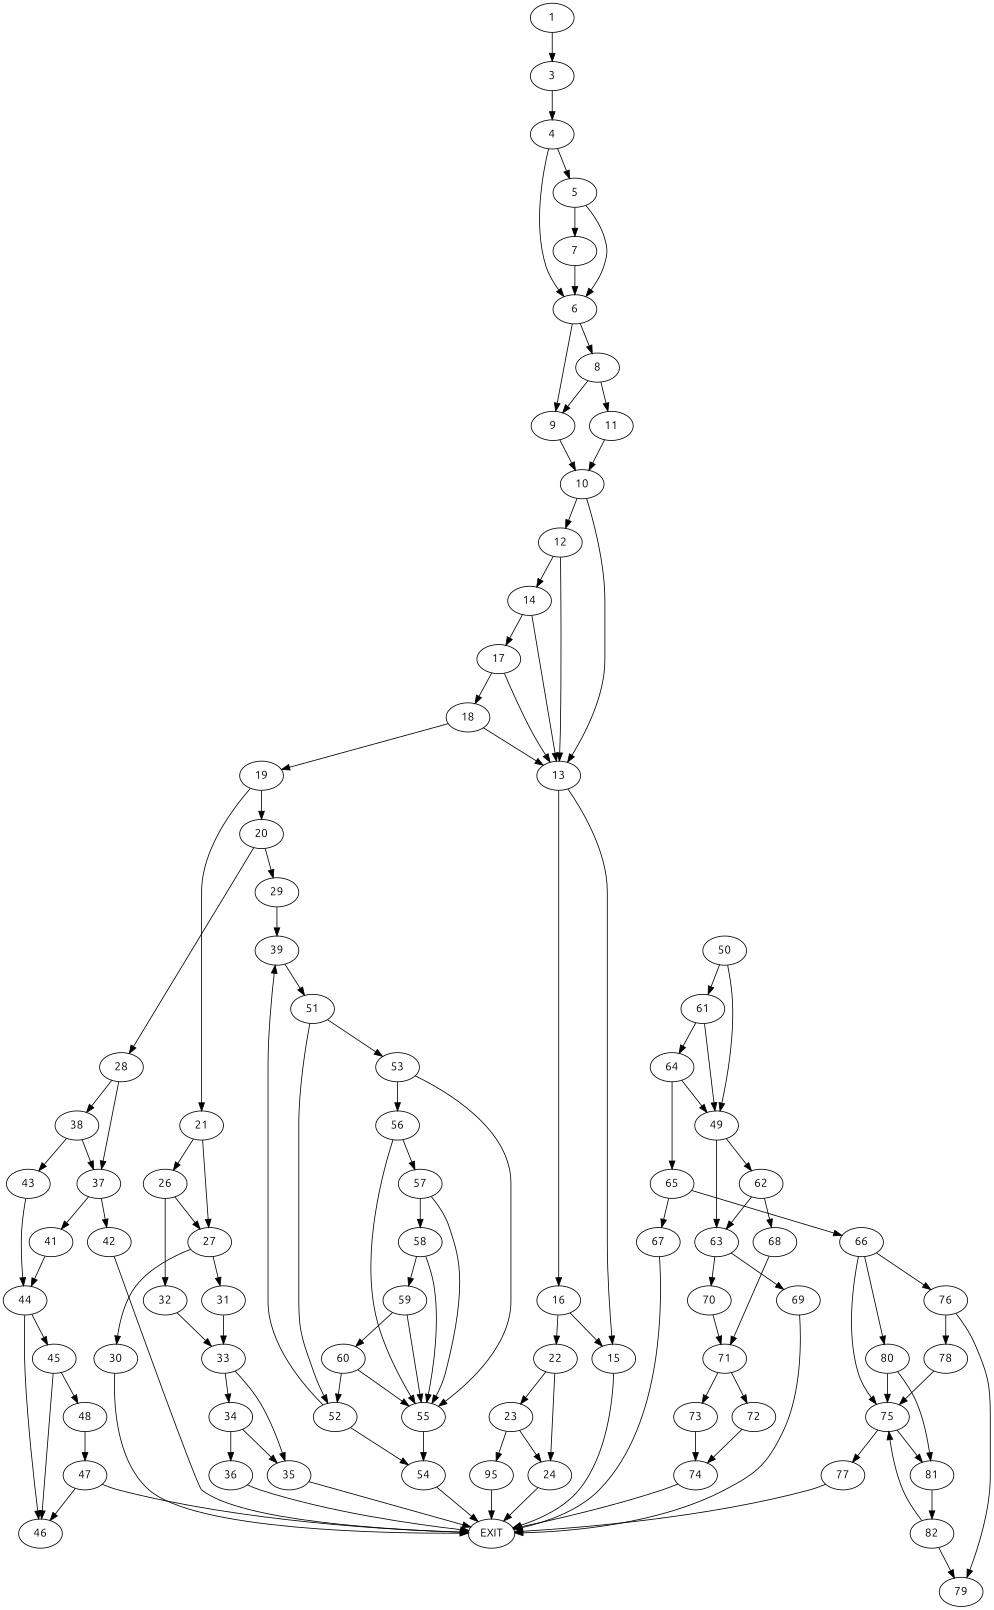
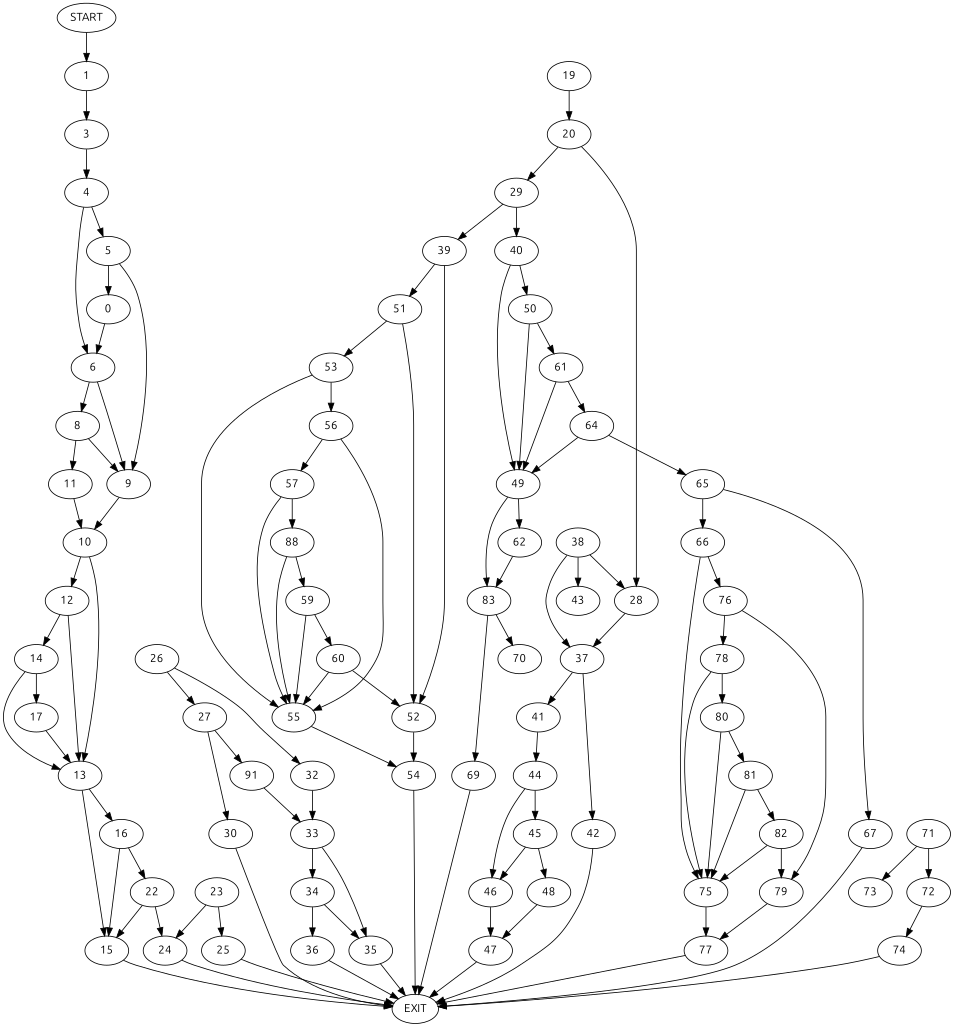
none -> (87, 18)
(607, 247) -> (146, 360)
none -> (517, 251)
(575, 251) -> (108, 309)
(468, 717) -> none
none -> (747, 919)
(102, 1093) -> (604, 569)
(202, 1126) -> none
(268, 1197) -> (444, 482)
(21, 1238) -> none
(420, 1242) -> (292, 543)
(717, 1242) -> (489, 601)
(775, 1242) -> none
(874, 1296) -> (722, 684)
(223, 1300) -> (252, 776)
(716, 1326) -> none
(536, 1385) -> (132, 918)
(696, 1442) -> none
(907, 1443) -> (730, 830)
(492, 1475) -> (223, 951)
(65, 1501) -> (491, 917)
